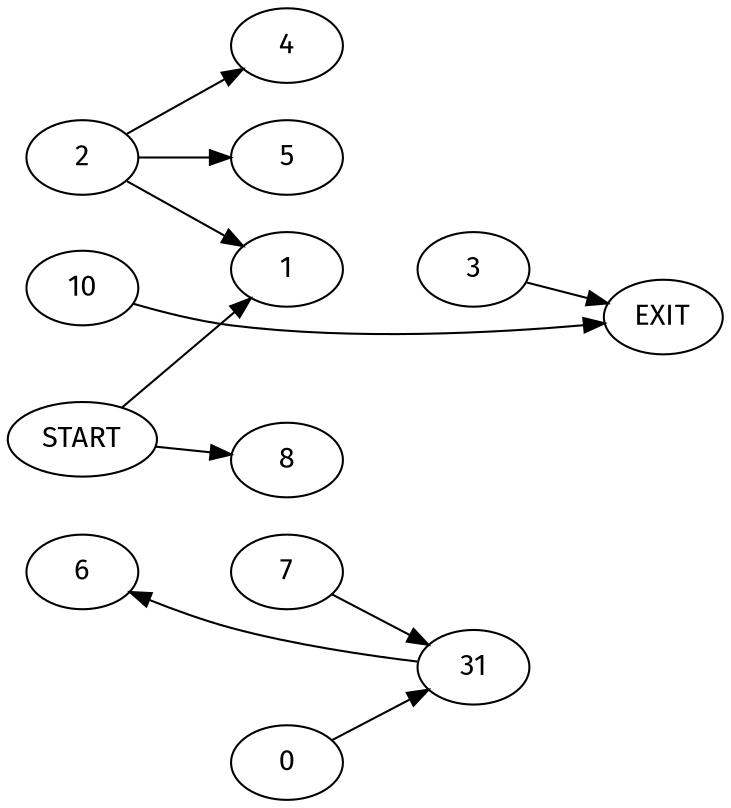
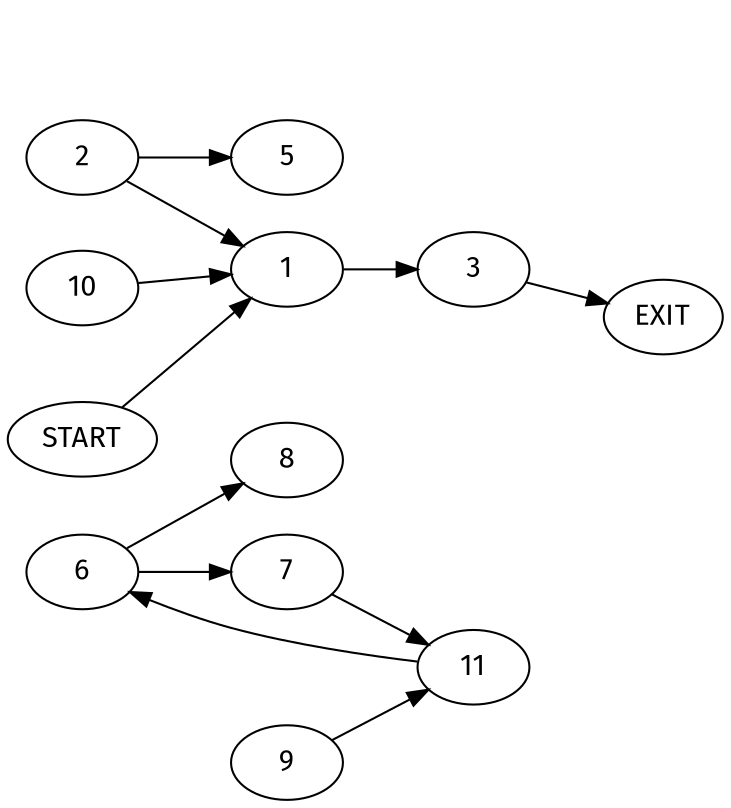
(287, 46) -> none
none -> (370, 269)
(357, 334) -> (174, 280)
(183, 449) -> (176, 521)
none -> (174, 572)
(473, 667) -> (473, 667)
(287, 763) -> (287, 763)
